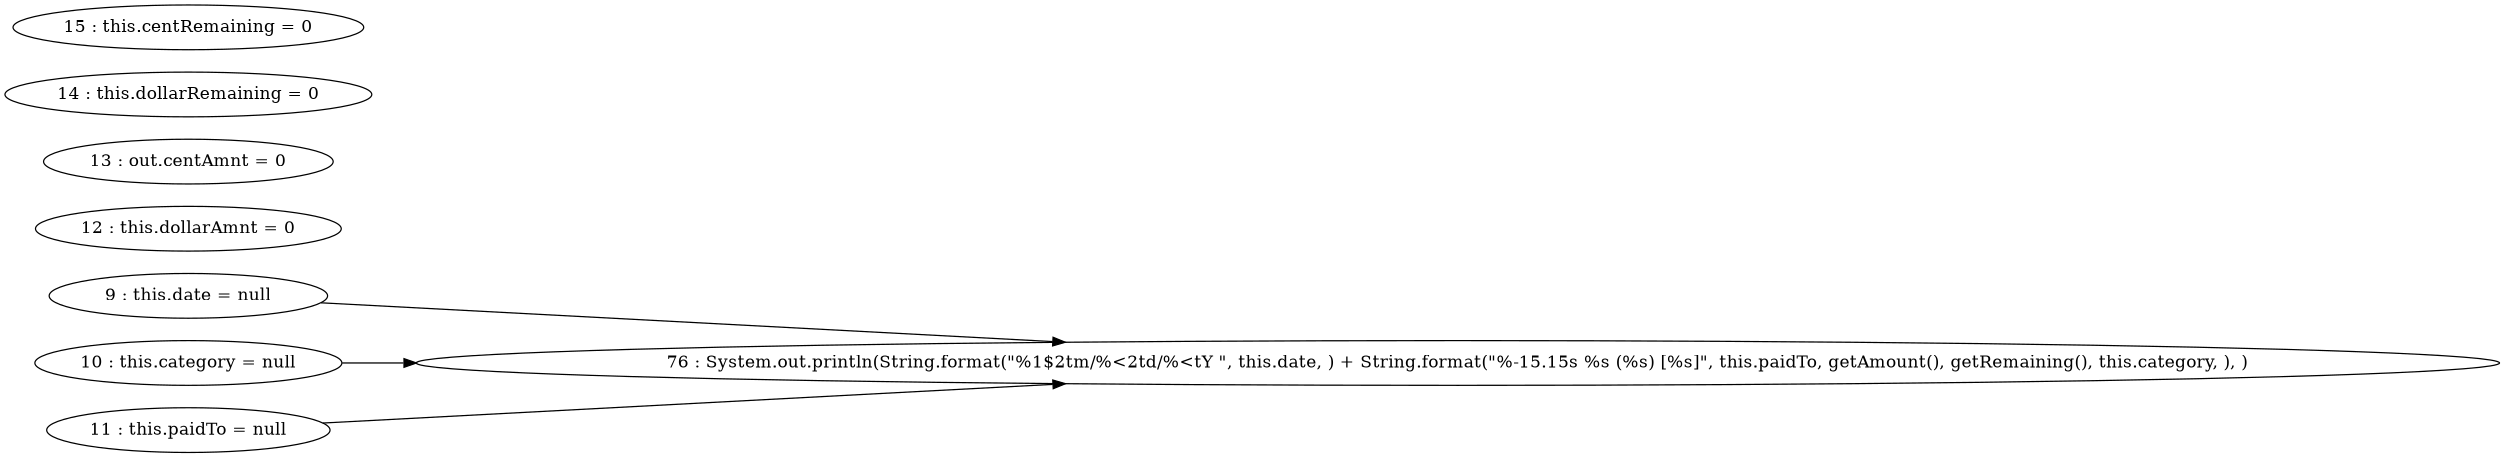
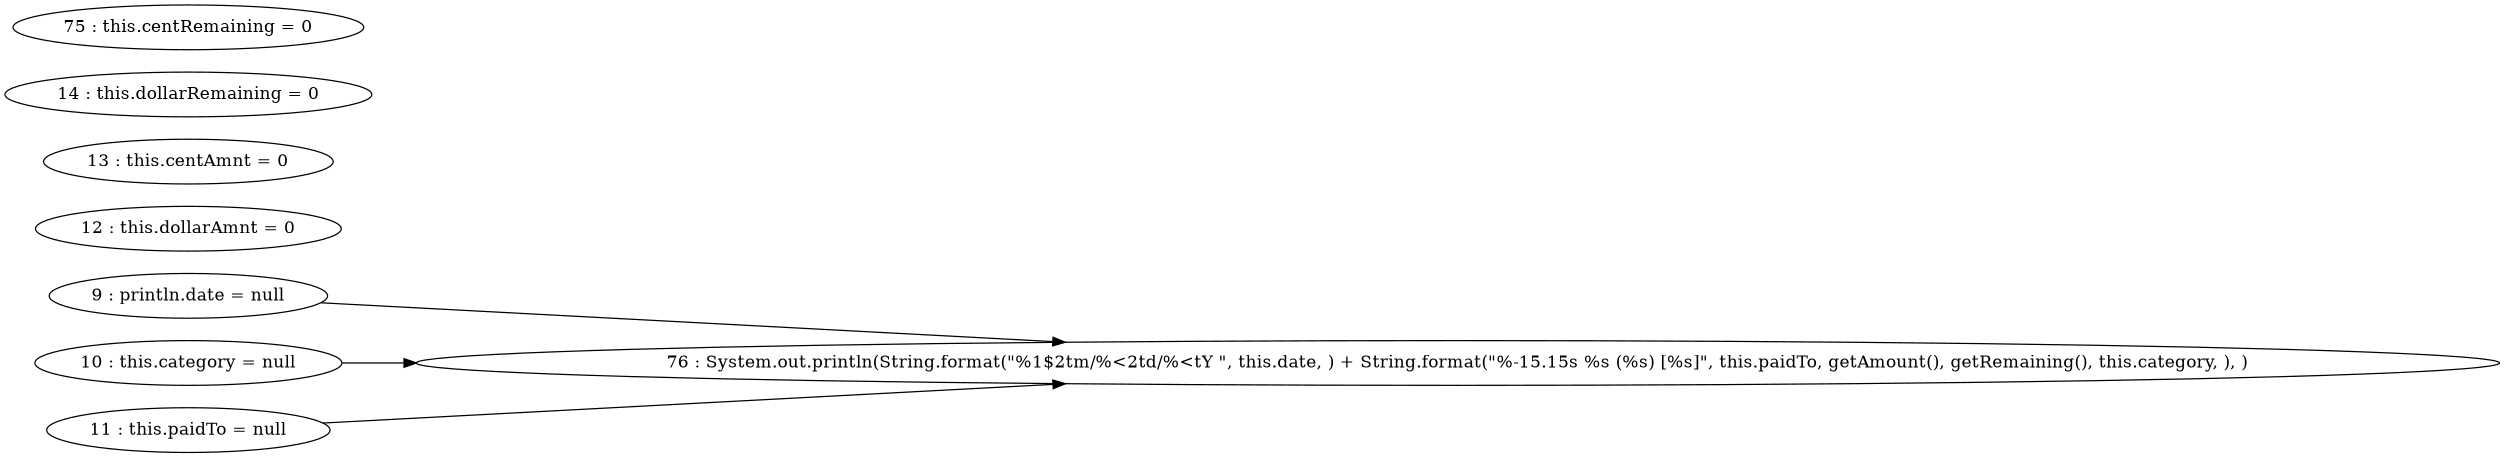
(188, 27) -> (188, 27)
(188, 162) -> (188, 162)
(188, 296) -> (188, 296)
